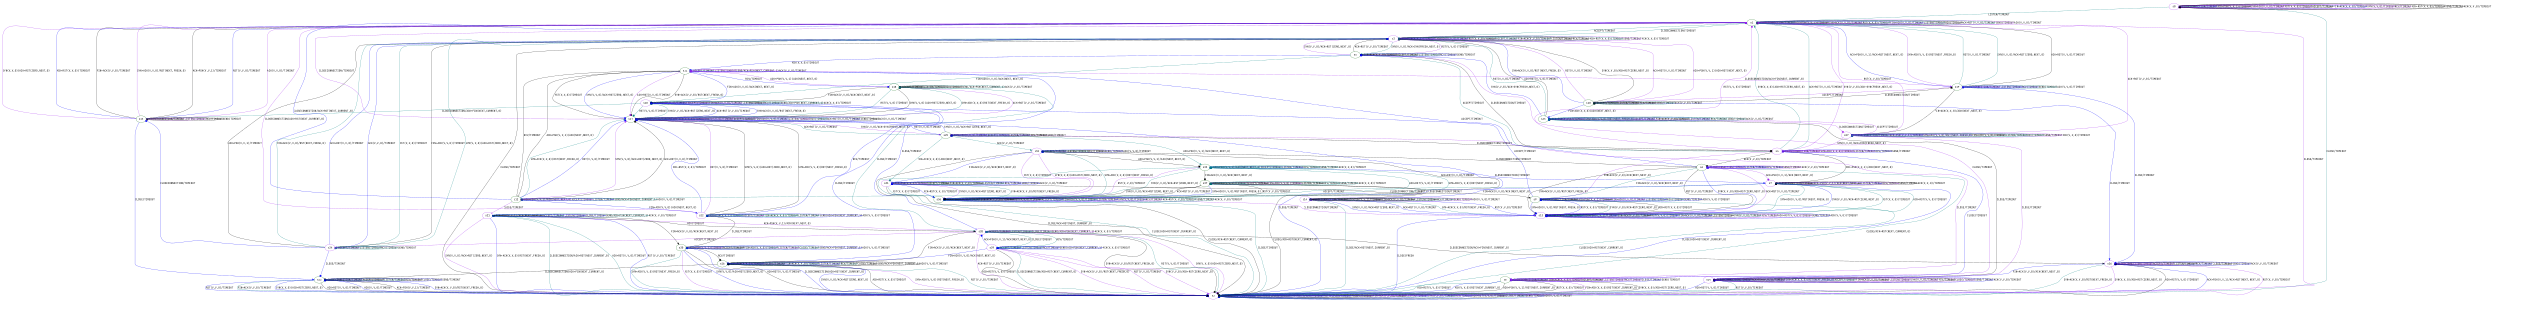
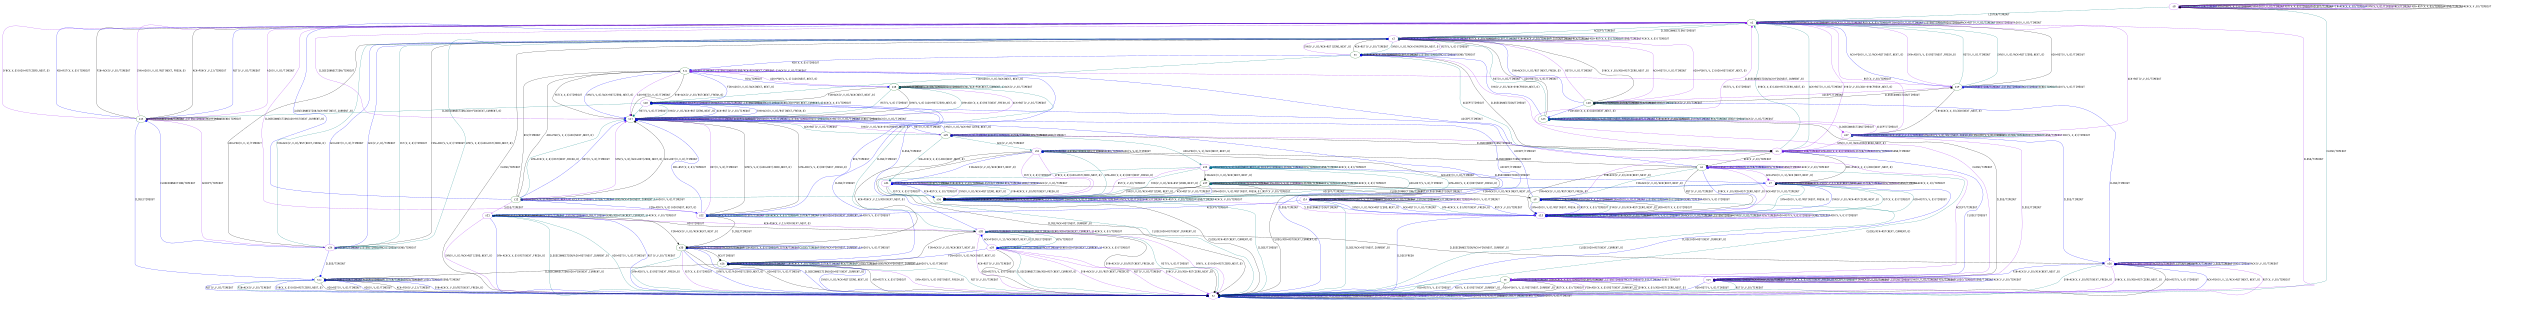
(2124, 112) -> (2031, 142)
none -> (1333, 124)
(1120, 159) -> (908, 207)
(1205, 167) -> (1205, 167)
(1967, 208) -> (1967, 208)
none -> (1019, 211)
(656, 240) -> (202, 216)
